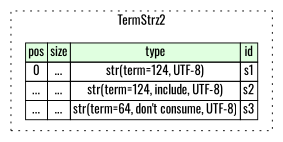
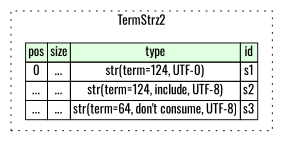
(155, 71) -> (155, 71)
